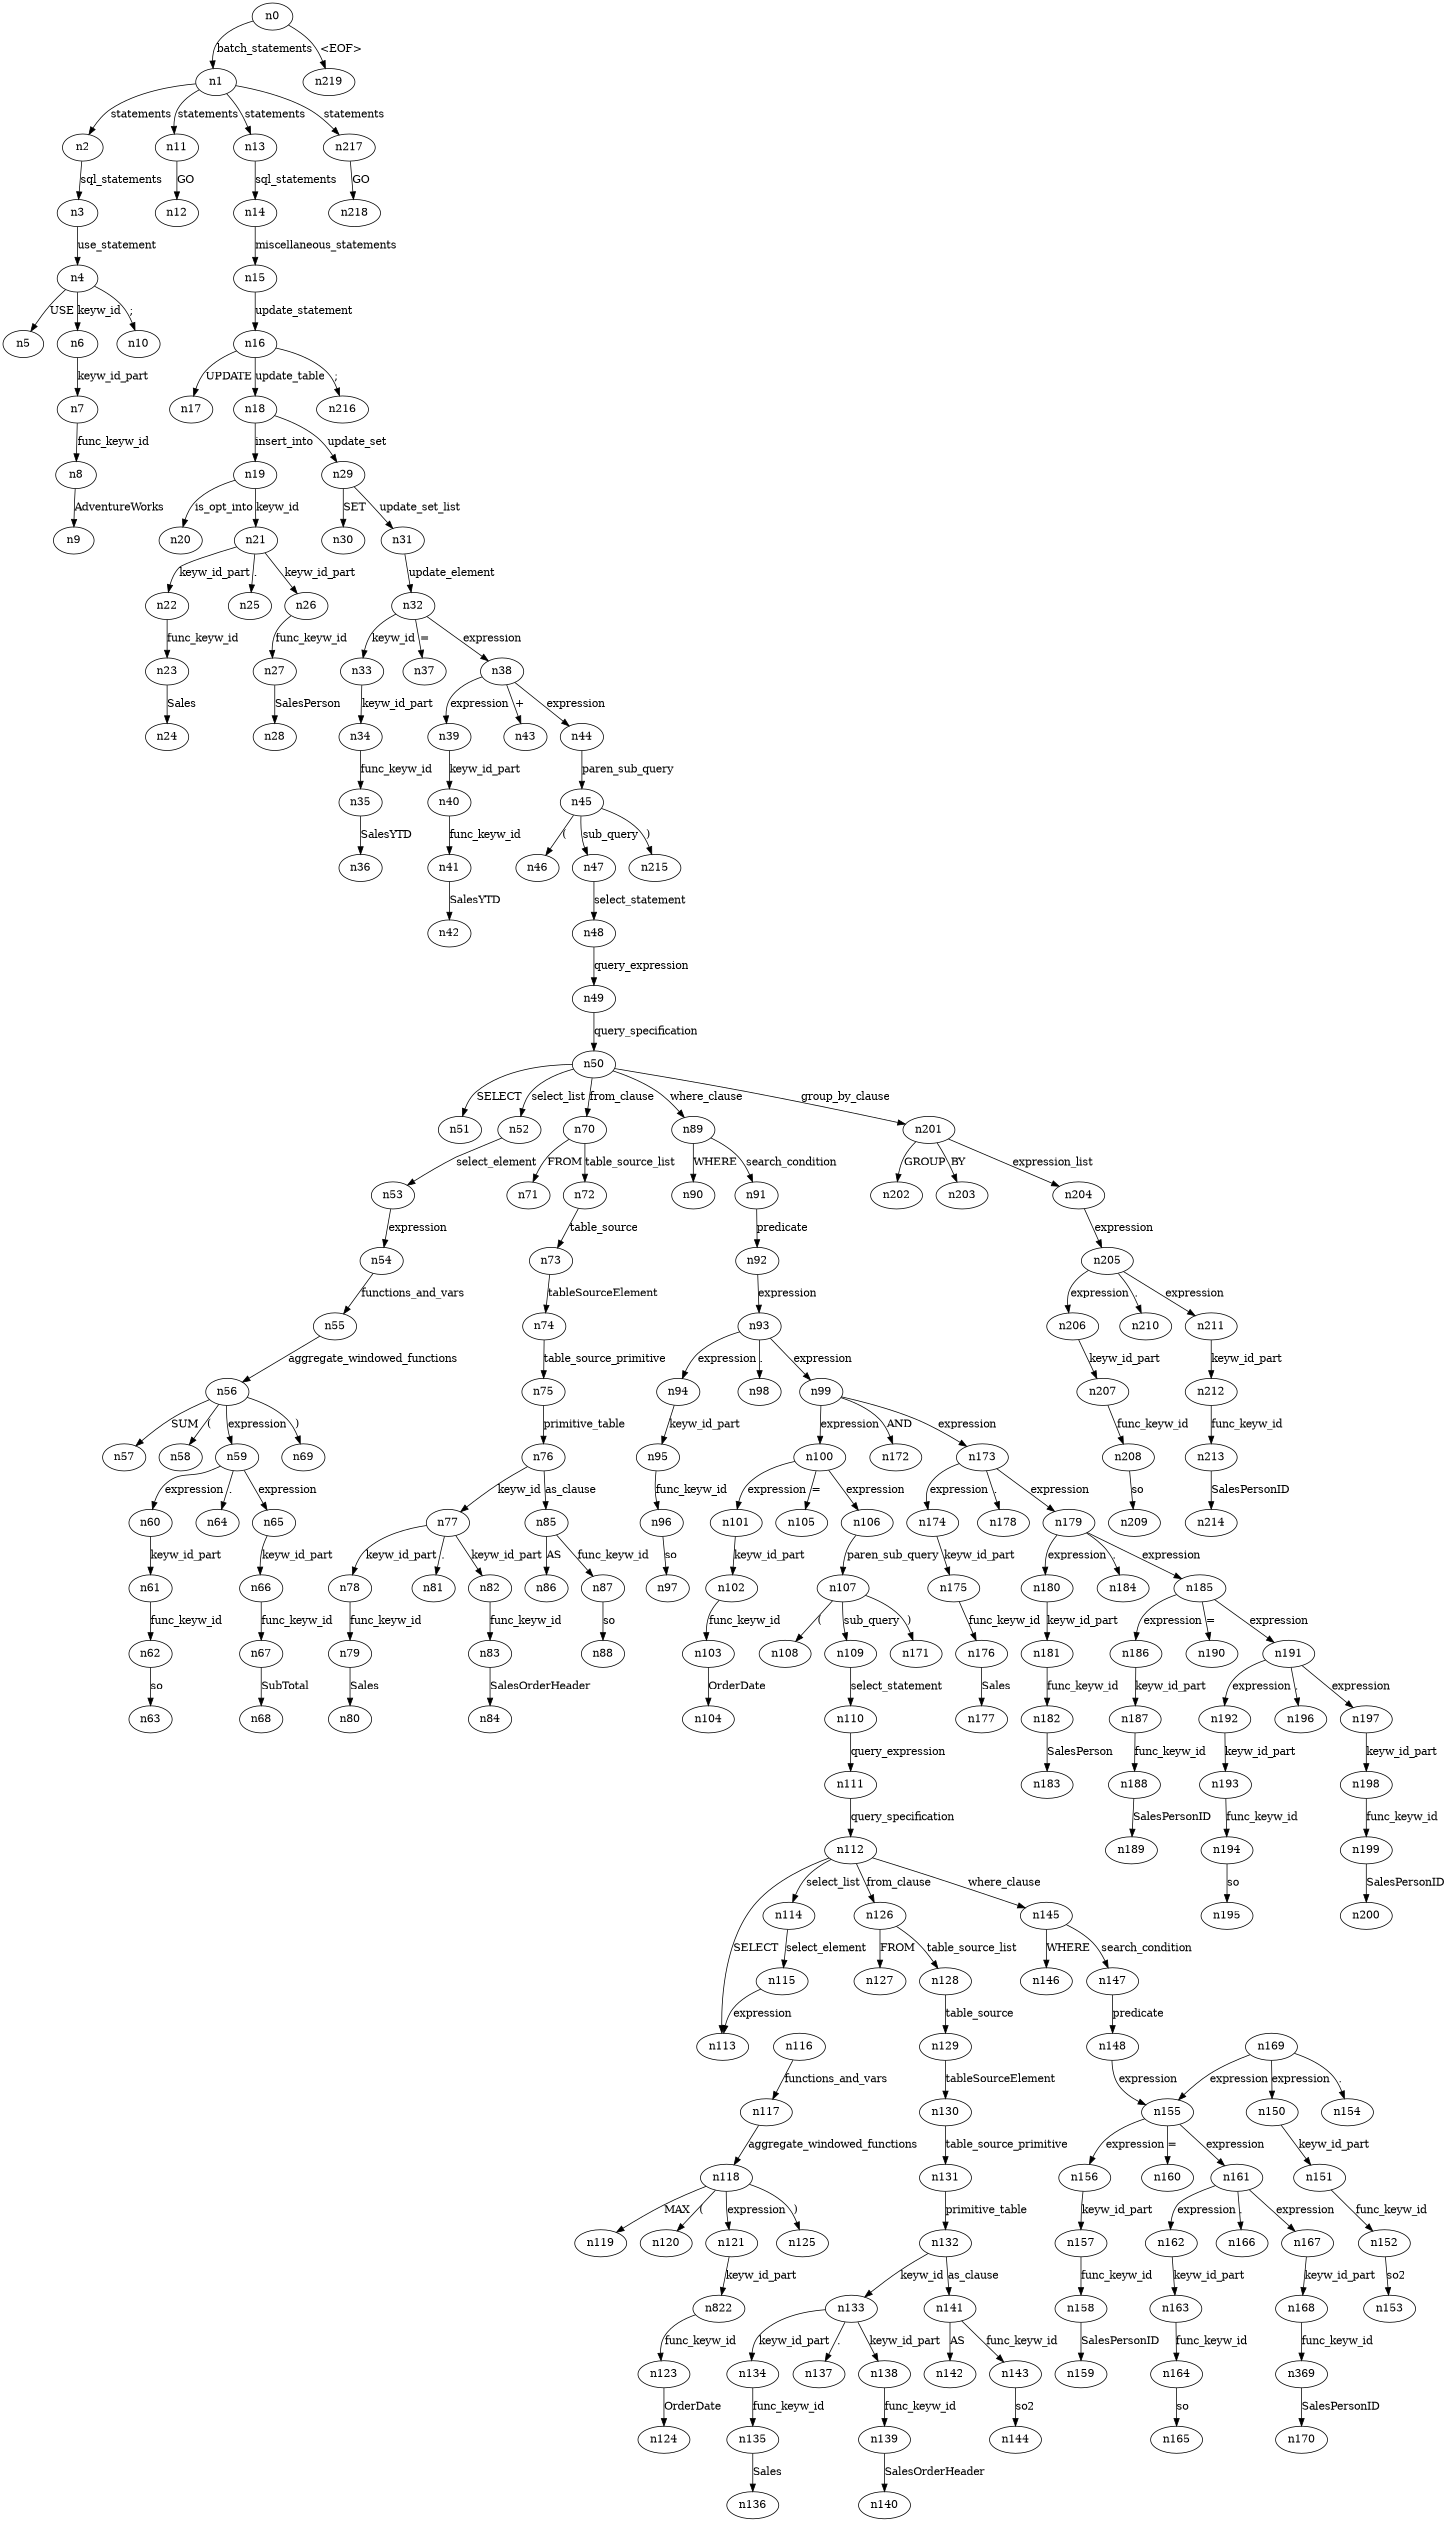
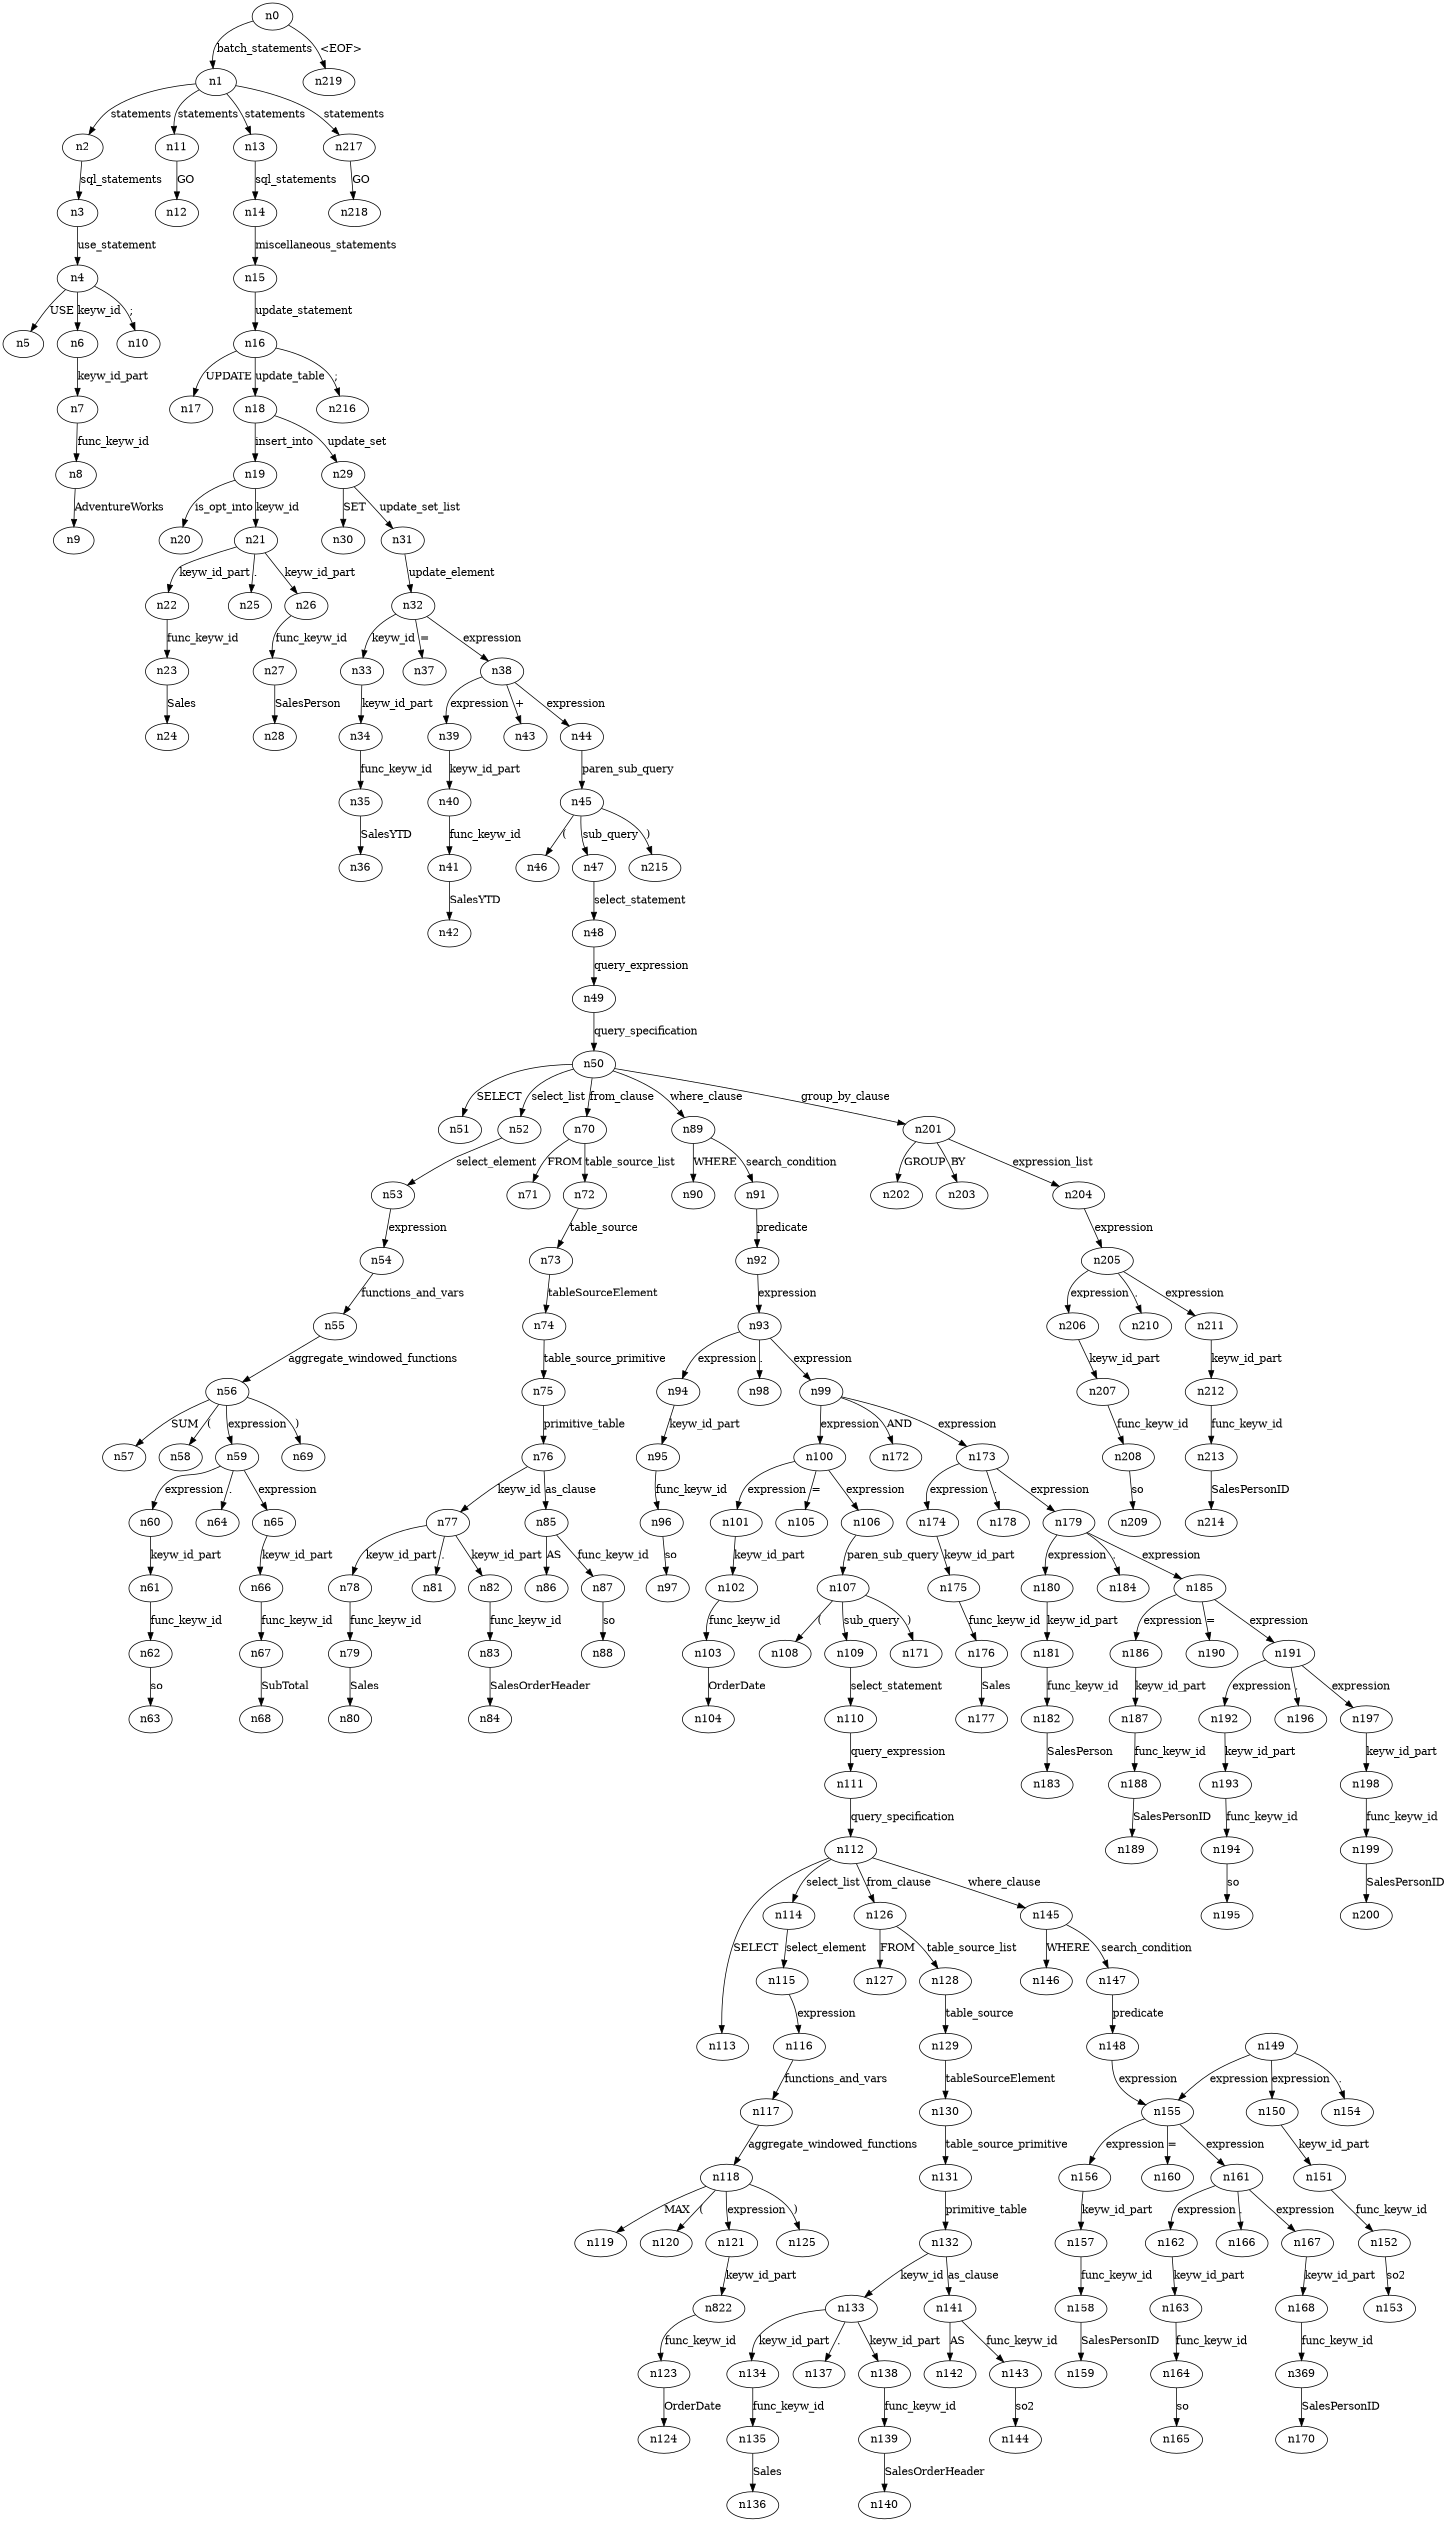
(738, 2003) -> (795, 2010)
(1271, 2047) -> (1271, 2047)
